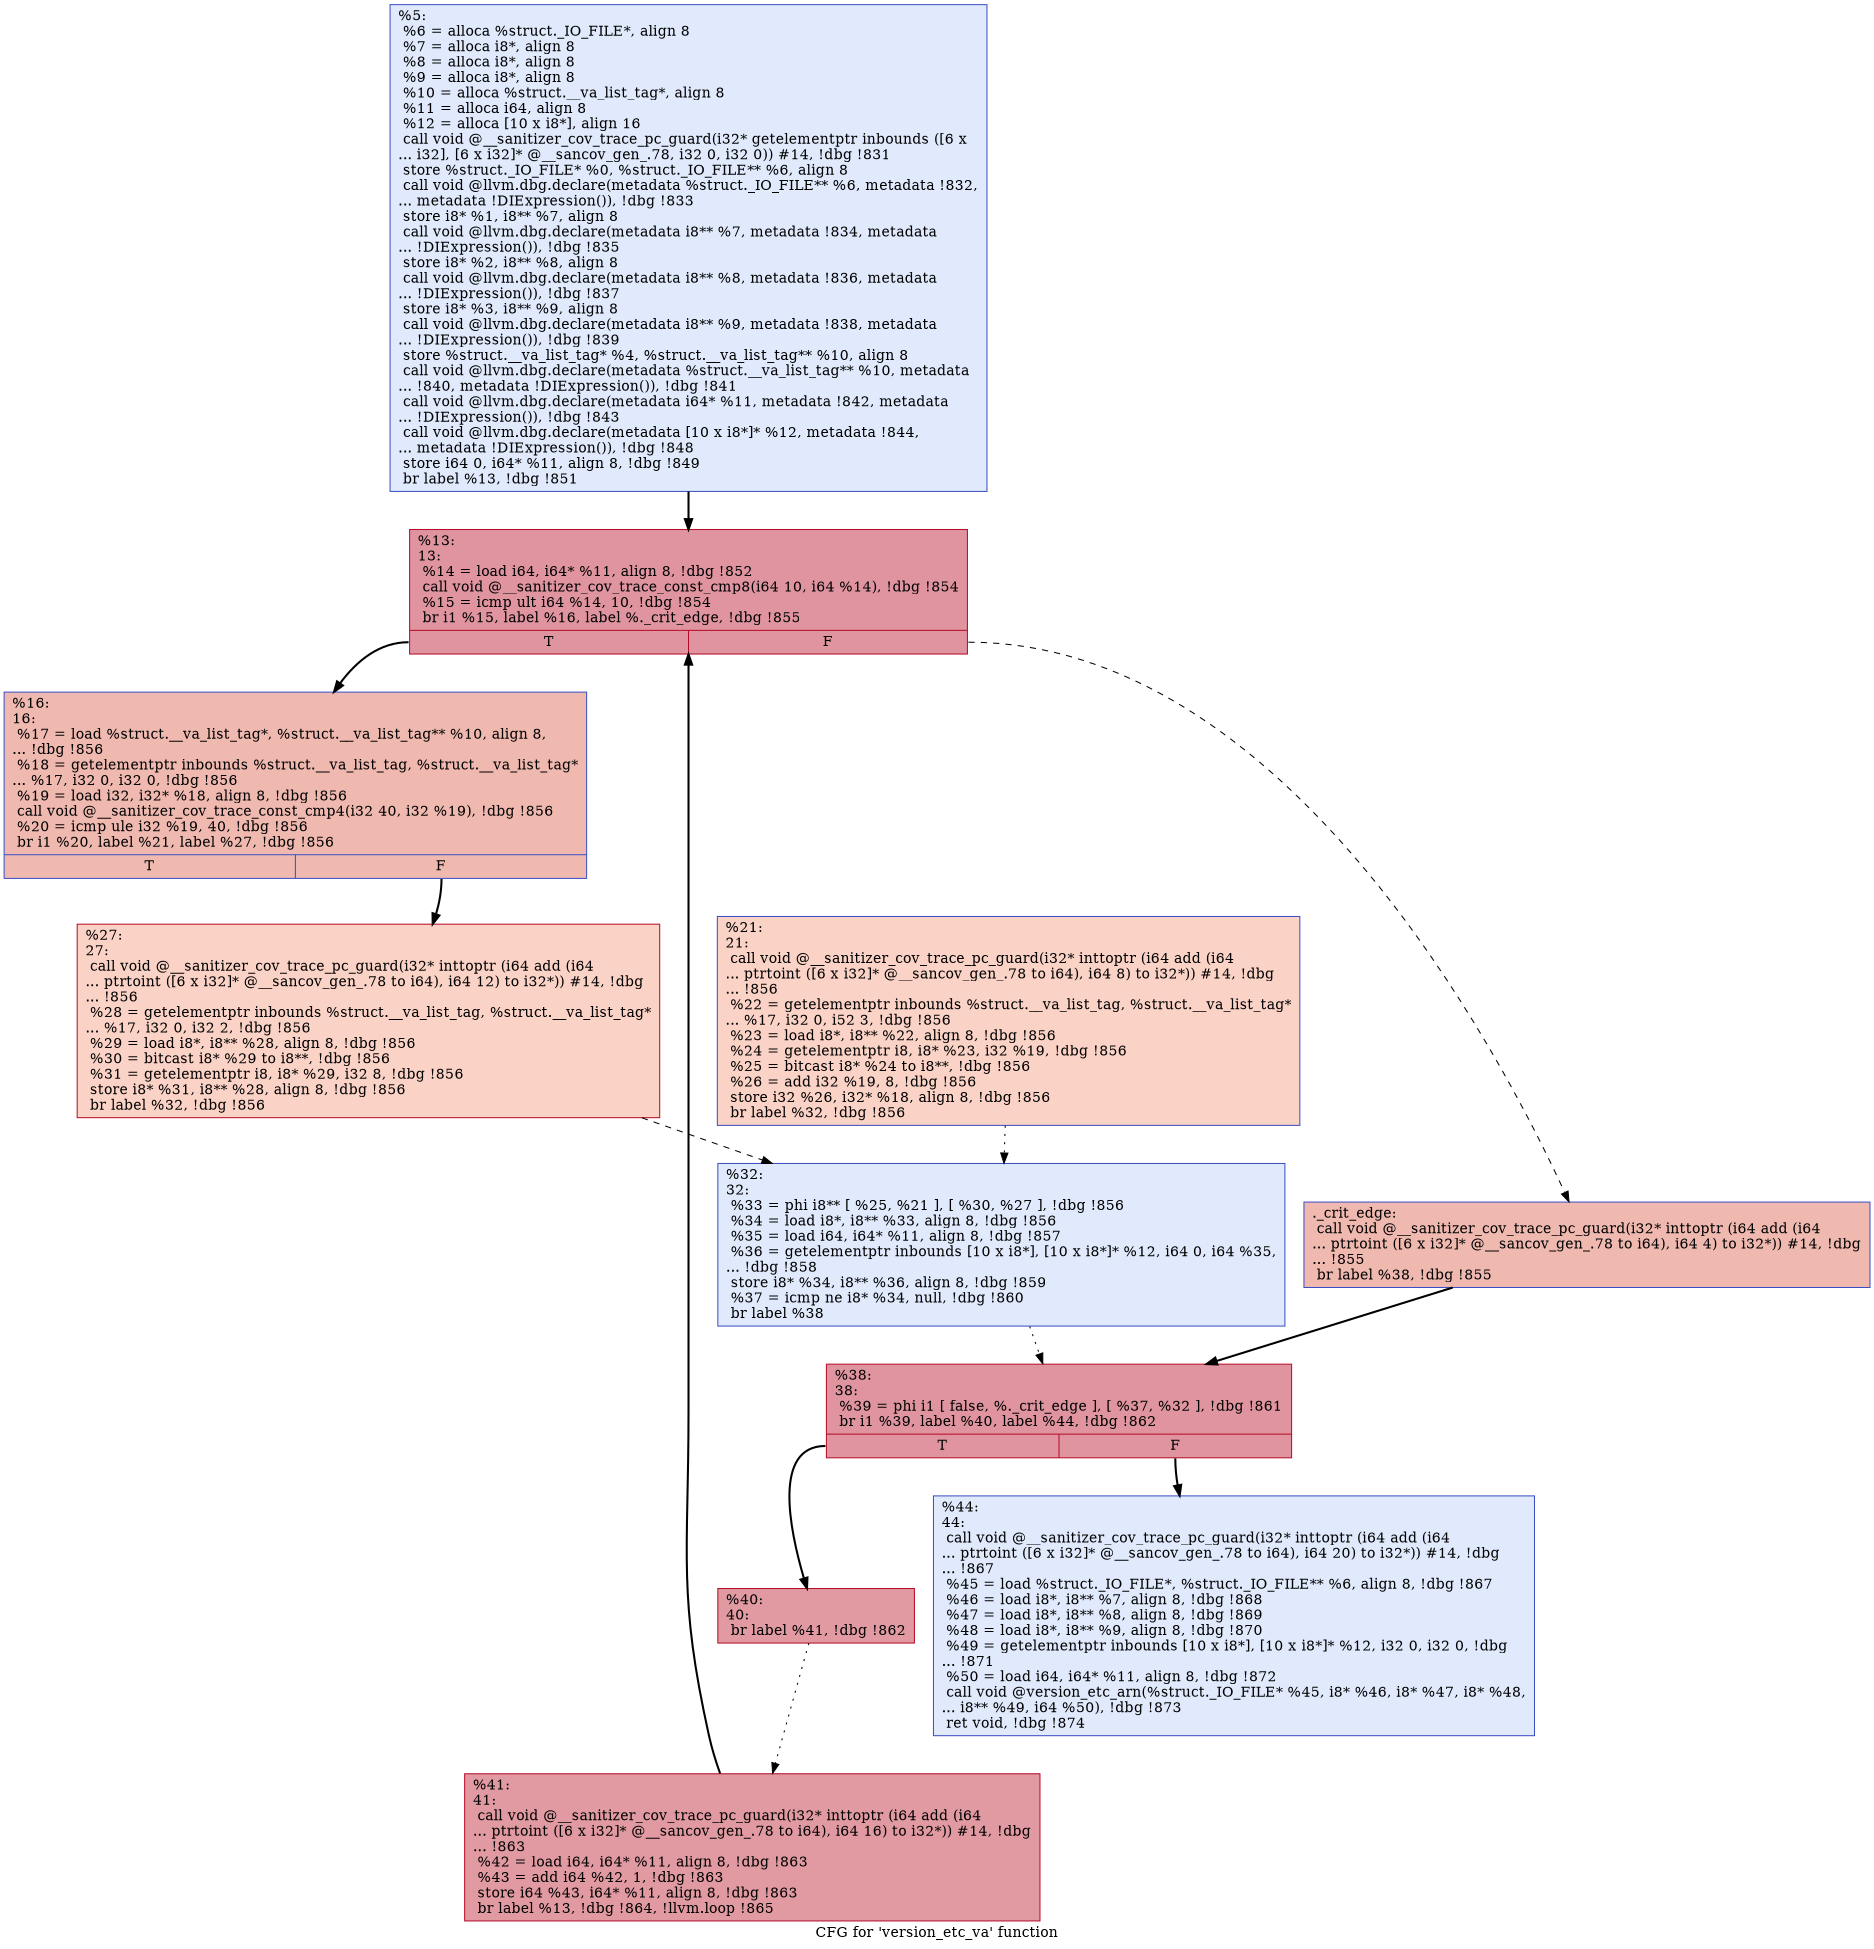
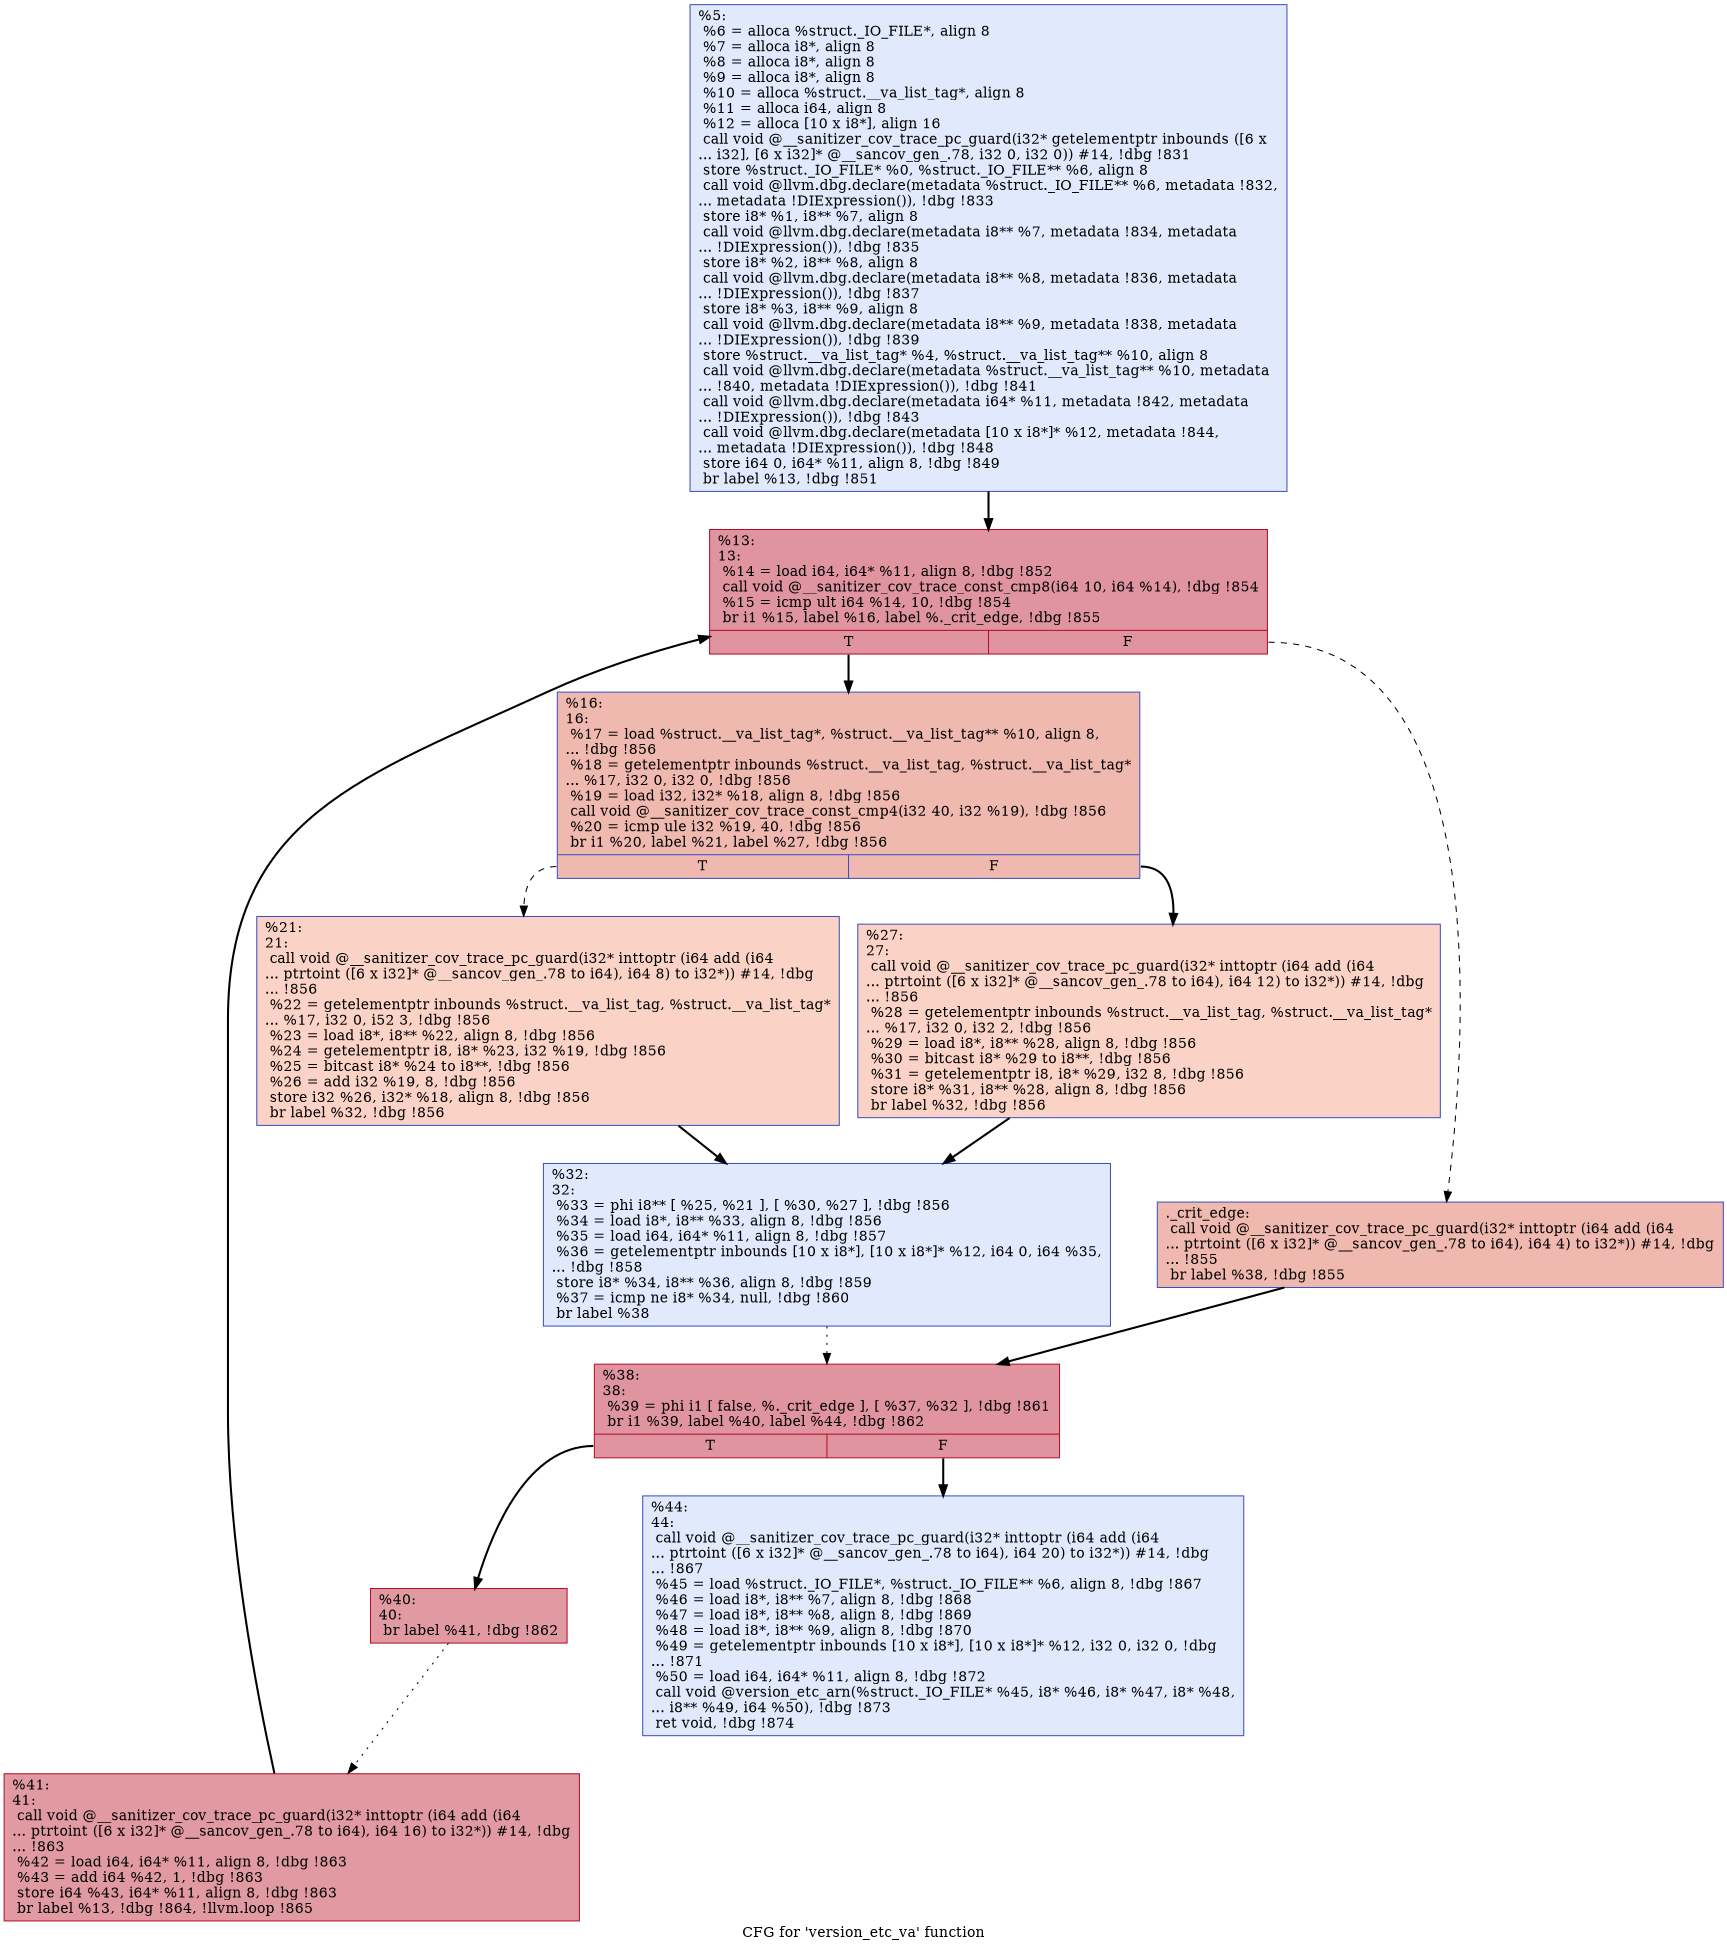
none -> (532, 879)
(368, 1021) -> (1149, 1021)
(702, 1139) -> (981, 1138)
(1005, 1139) -> (698, 1141)
